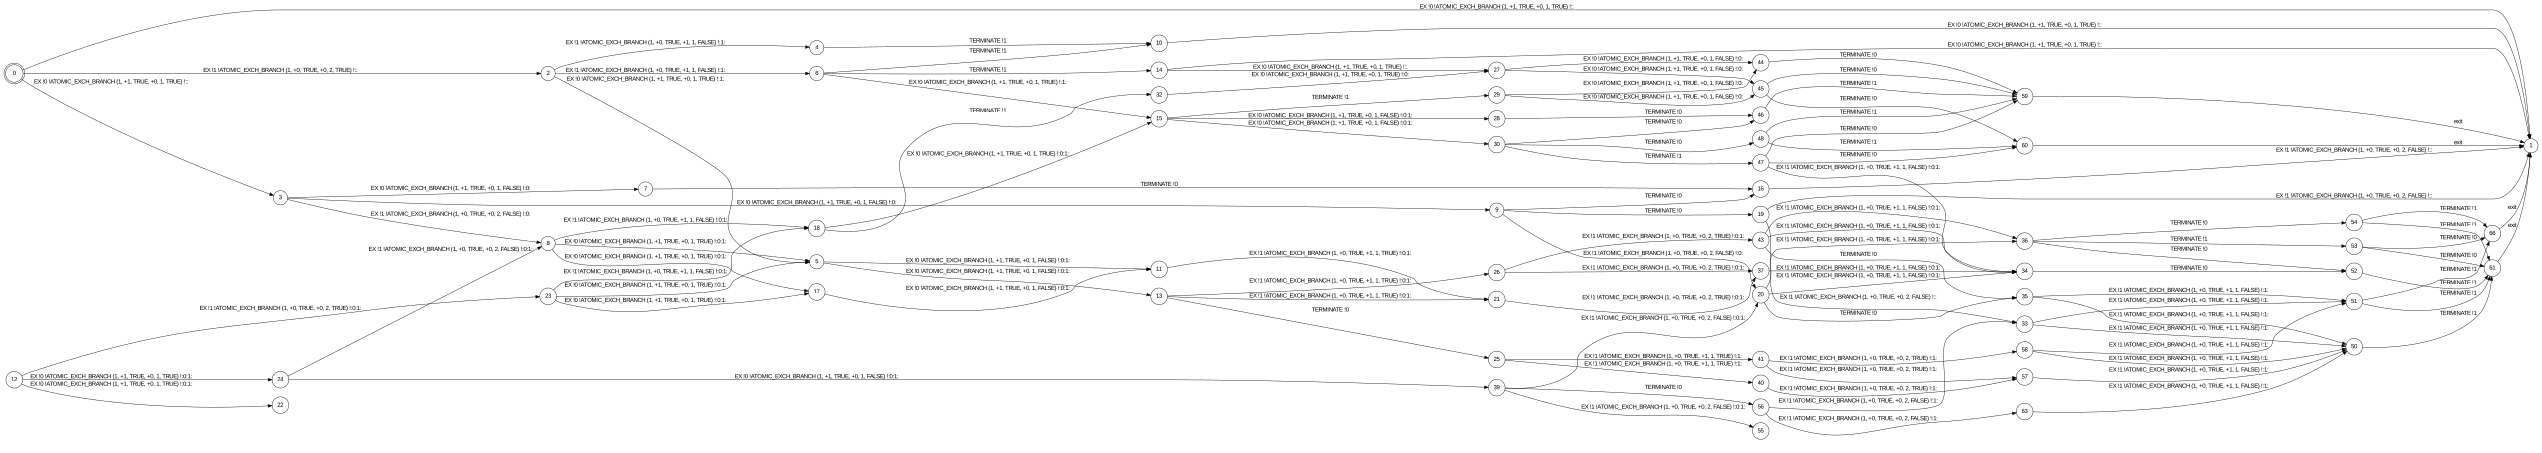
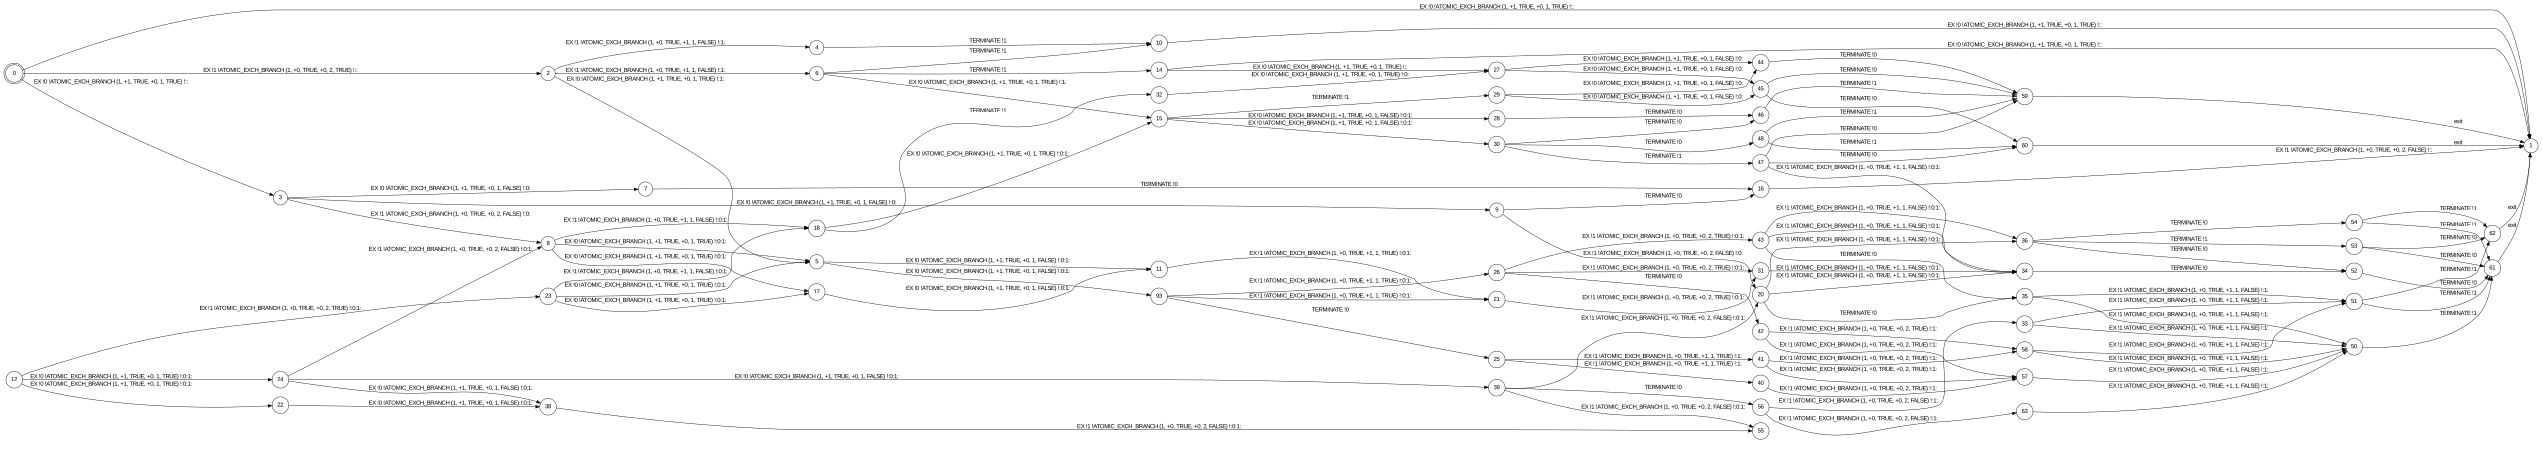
(1761, 214) -> none
(2492, 234) -> (2492, 234)
(1761, 271) -> (1761, 271)
(2458, 283) -> (2458, 283)
(1159, 296) -> (1159, 296)
none -> (1761, 332)
none -> (548, 407)
